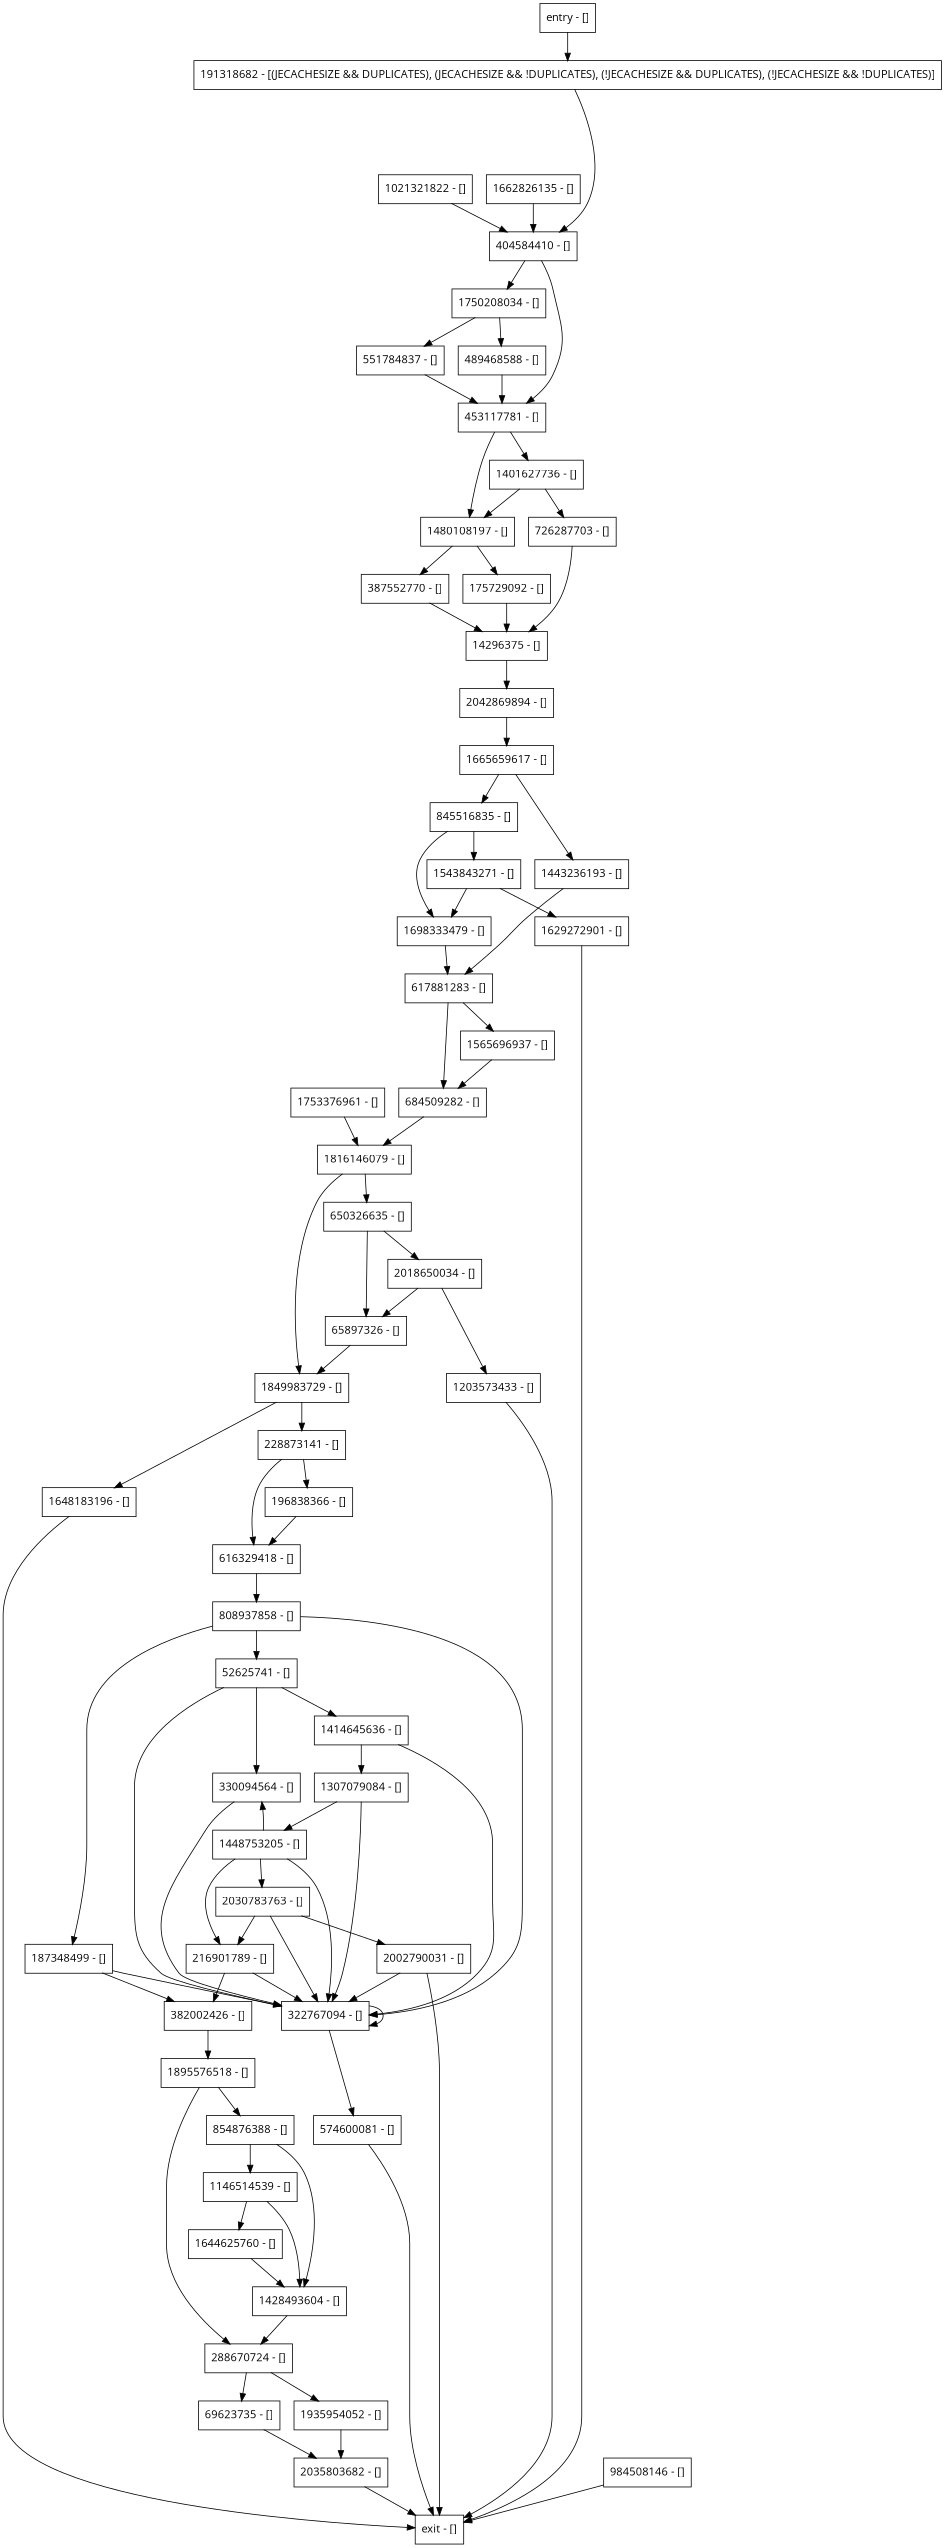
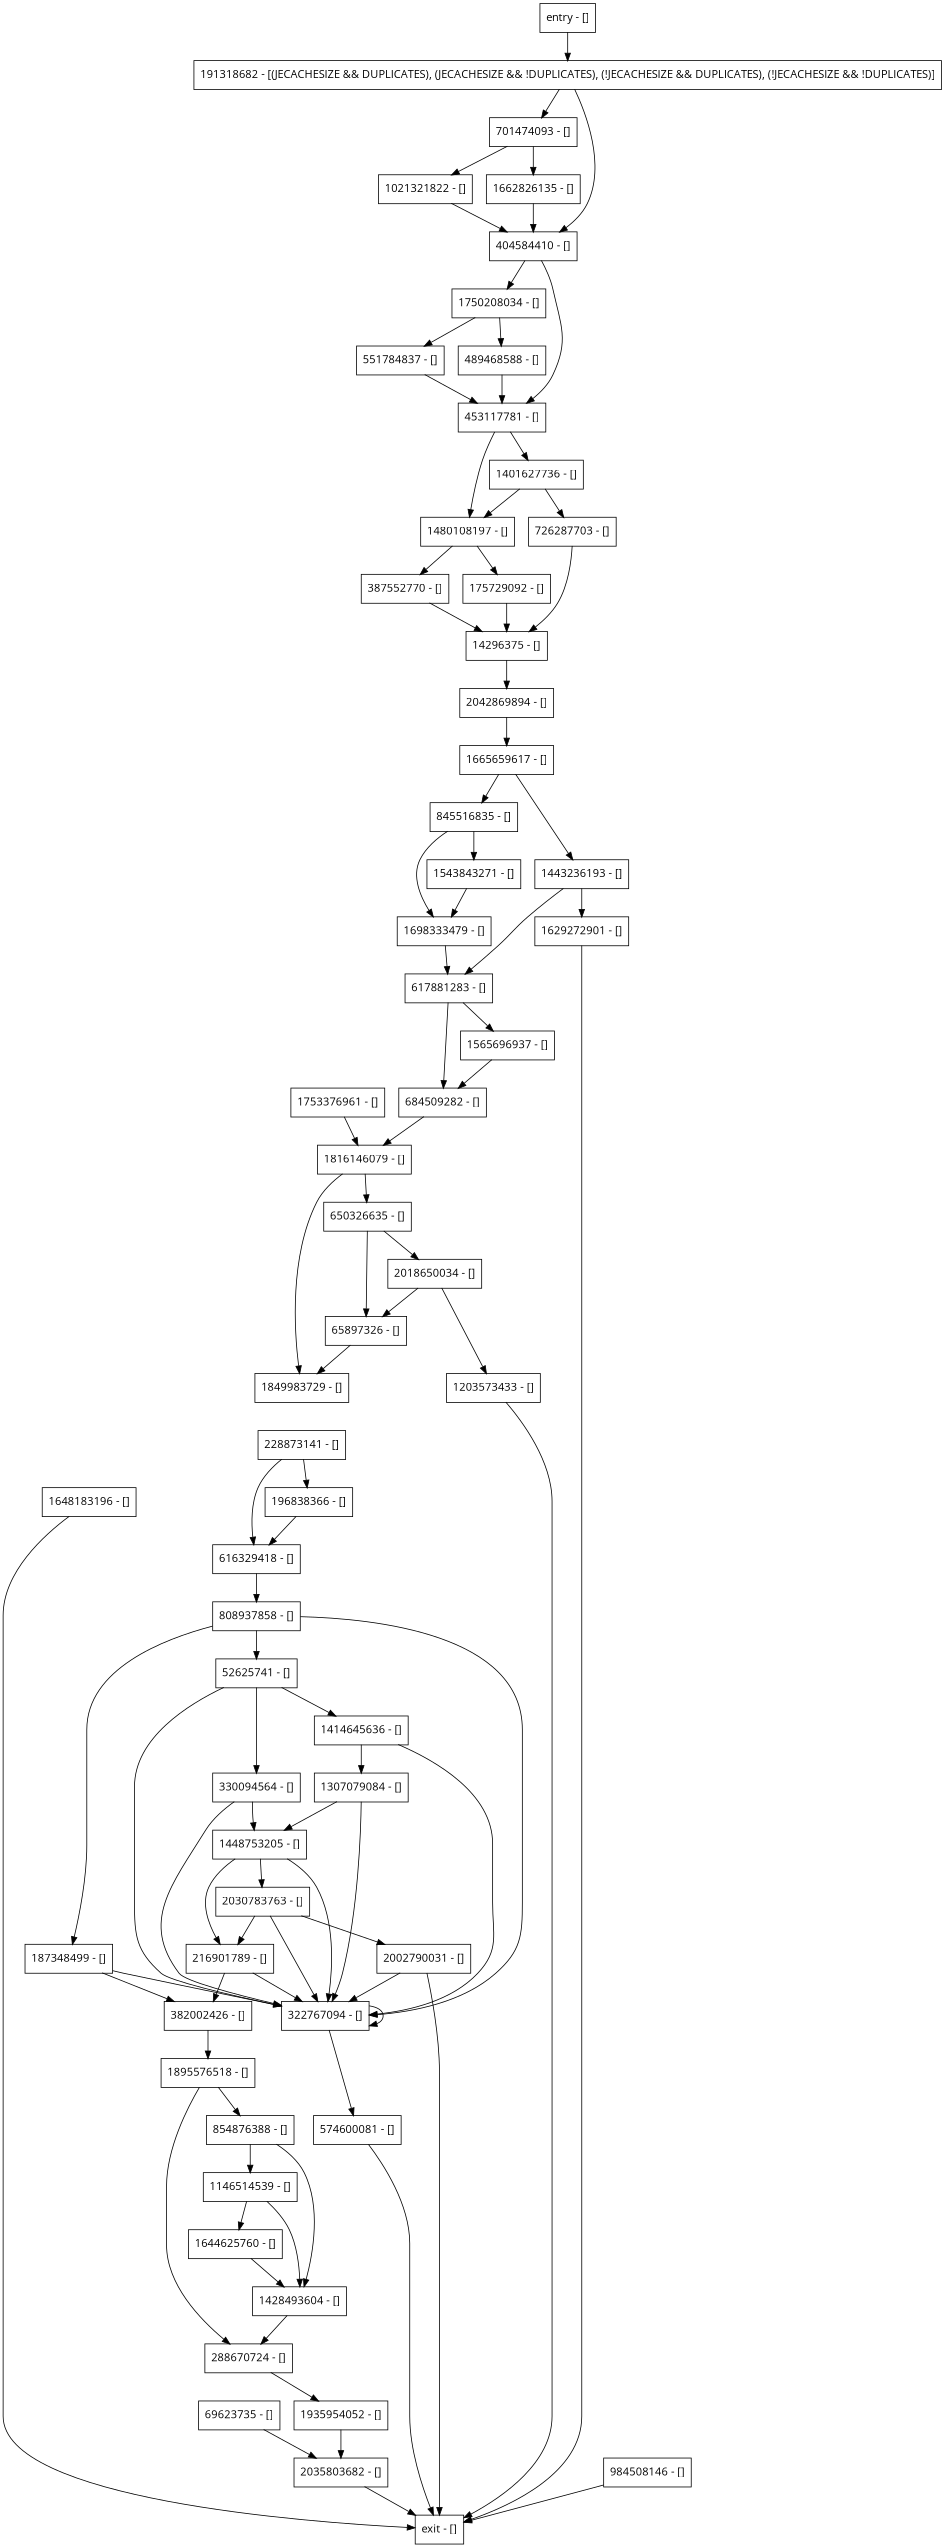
none -> (533, 132)
(524, 901) -> (582, 899)
(302, 1413) -> none
(199, 1443) -> none
(263, 1820) -> (253, 1812)
(245, 2383) -> none
